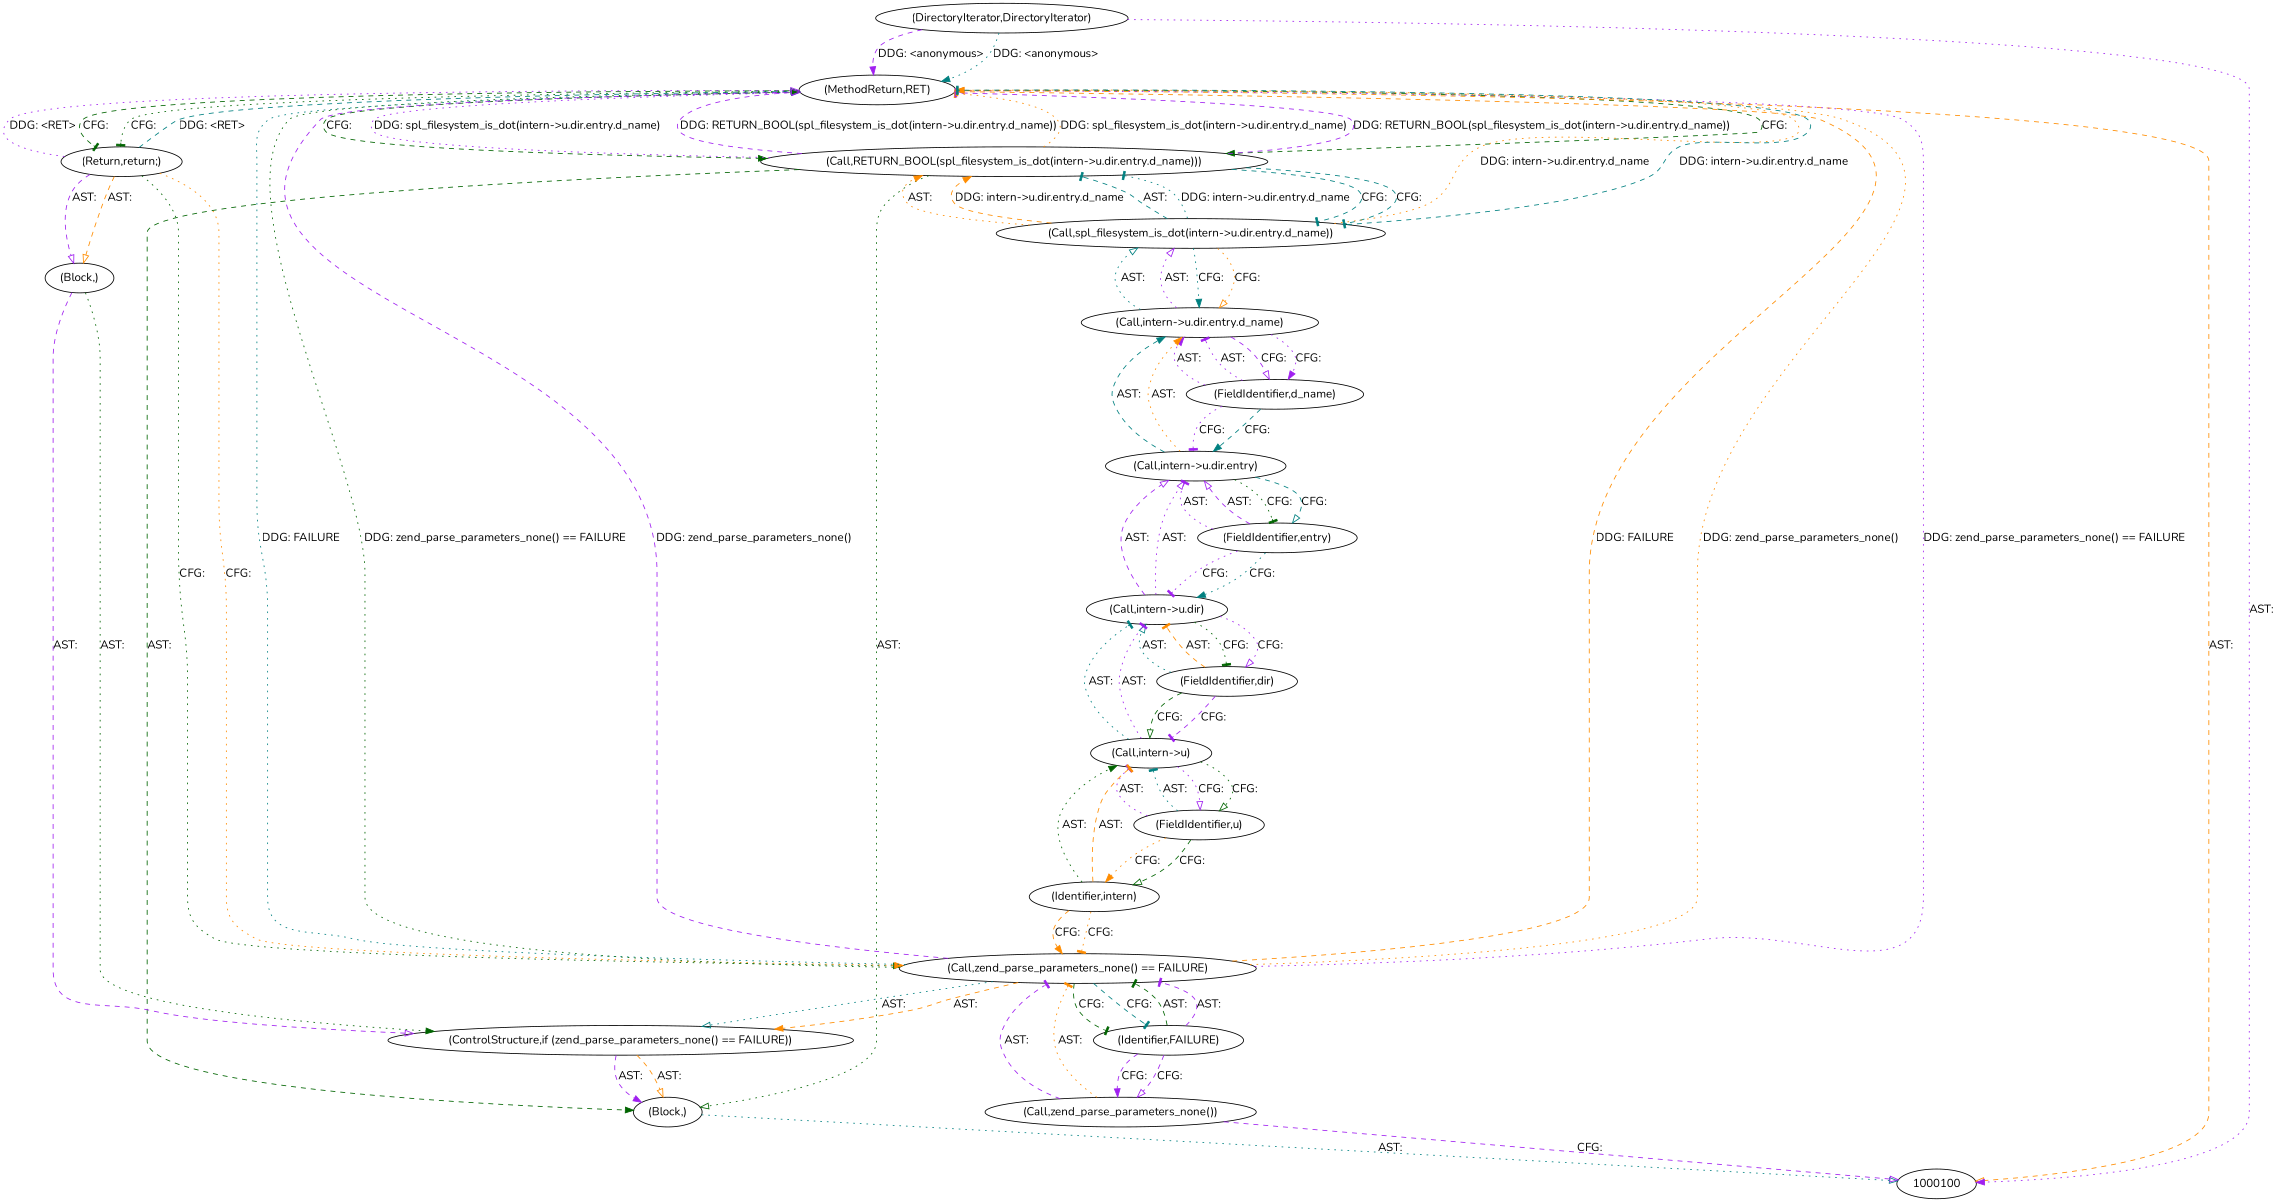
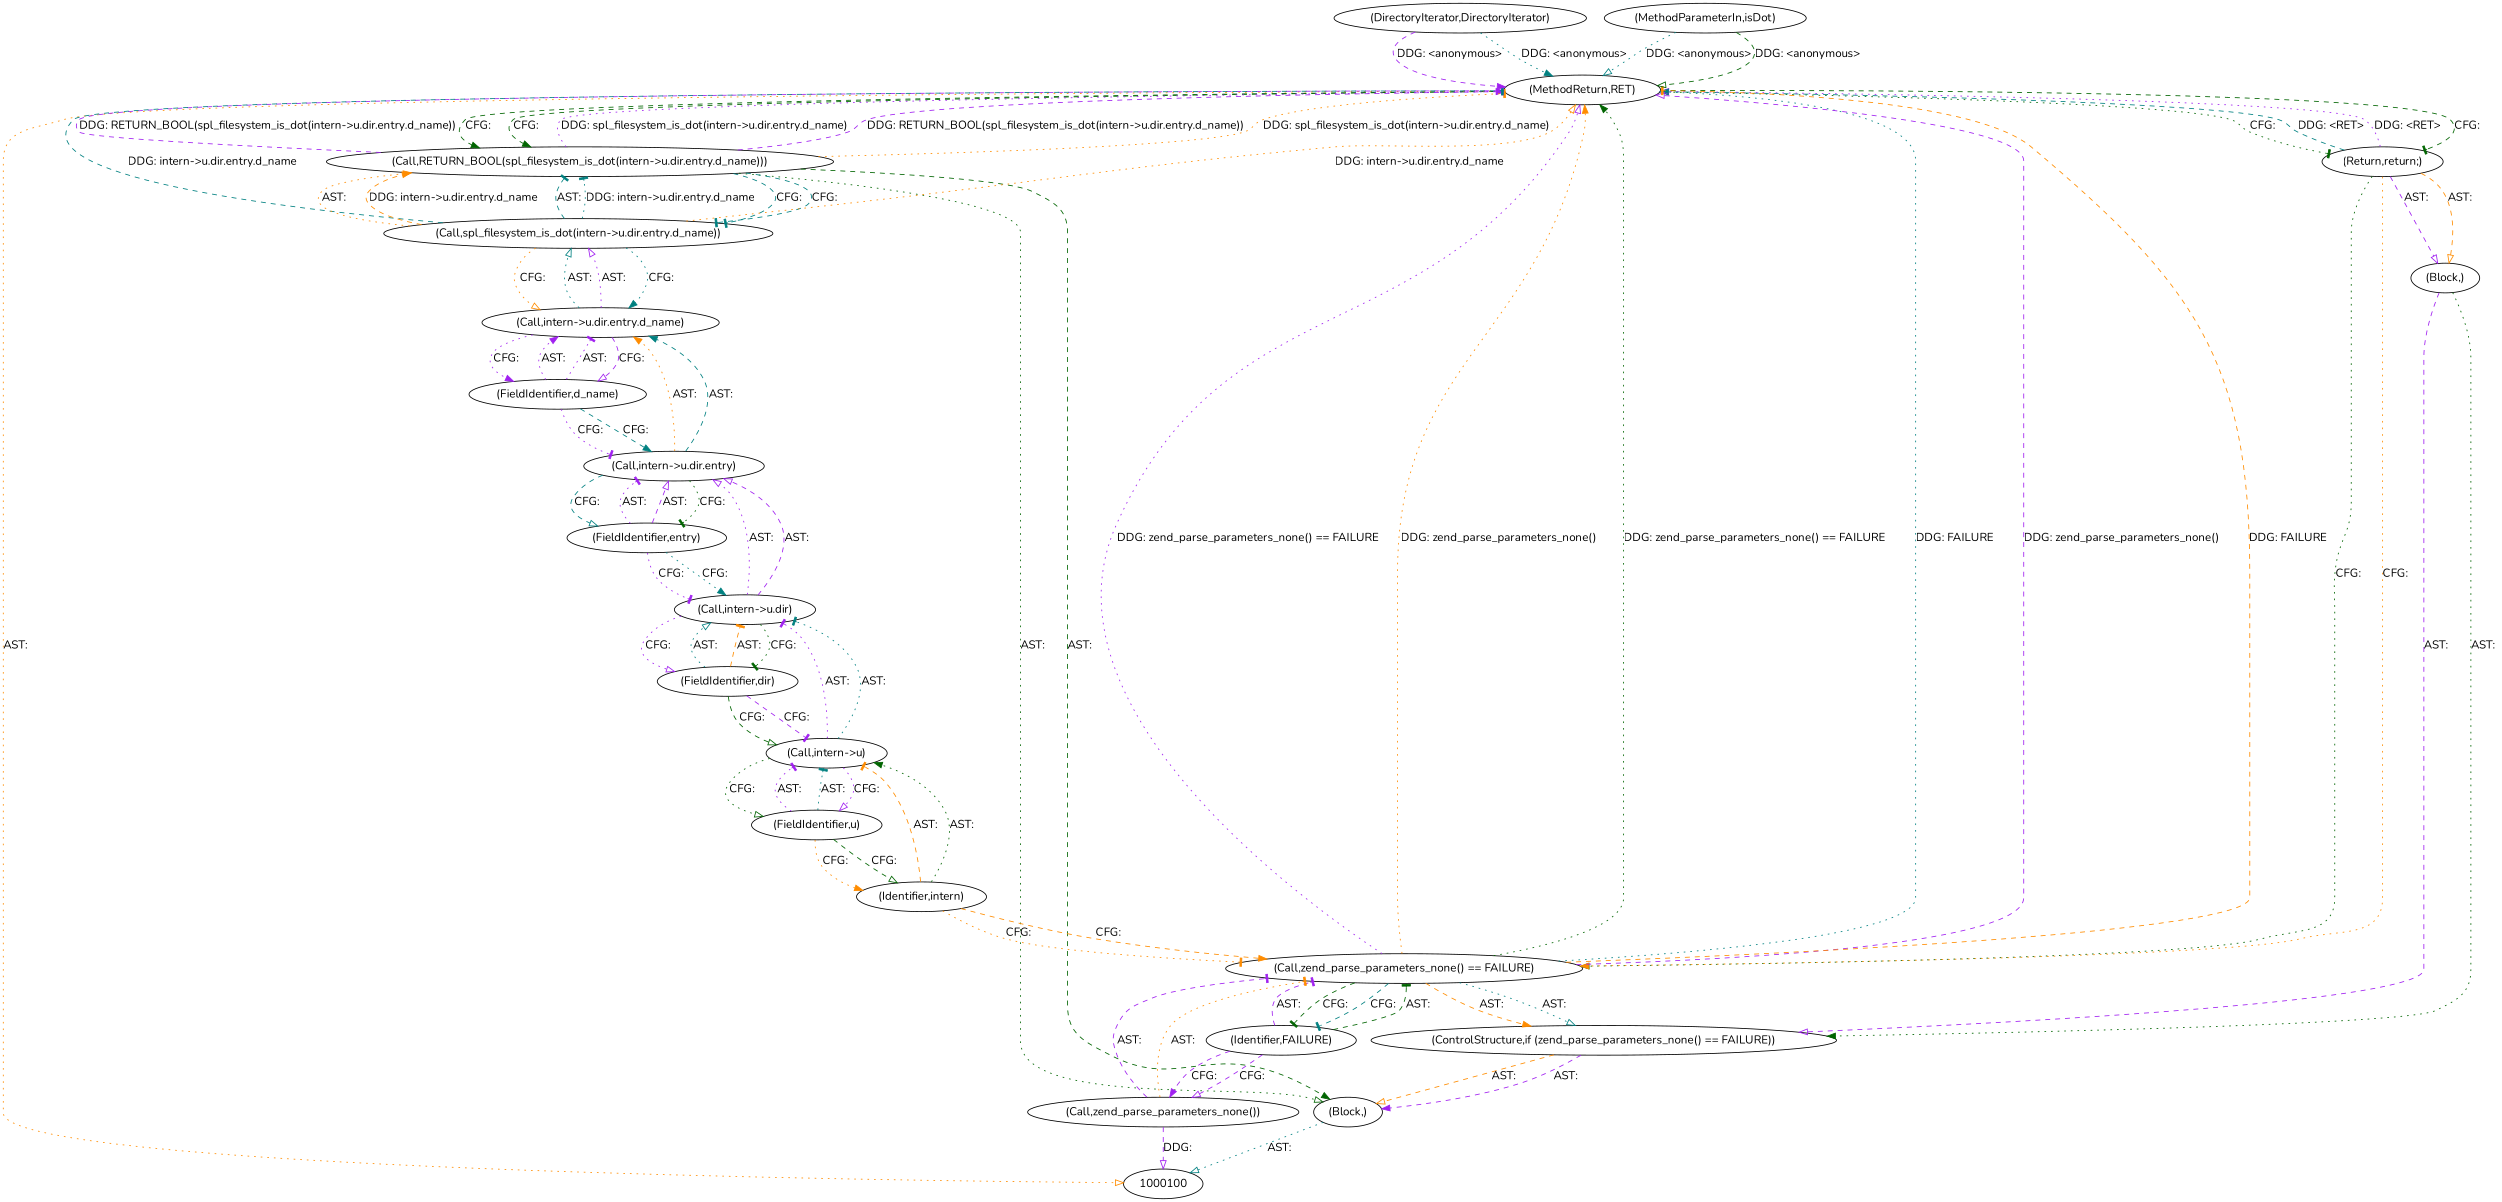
none -> (1705, 18)
(2181, 147) -> (3, 435)
(2249, 179) -> none
(1591, 1148) -> (1179, 1148)
